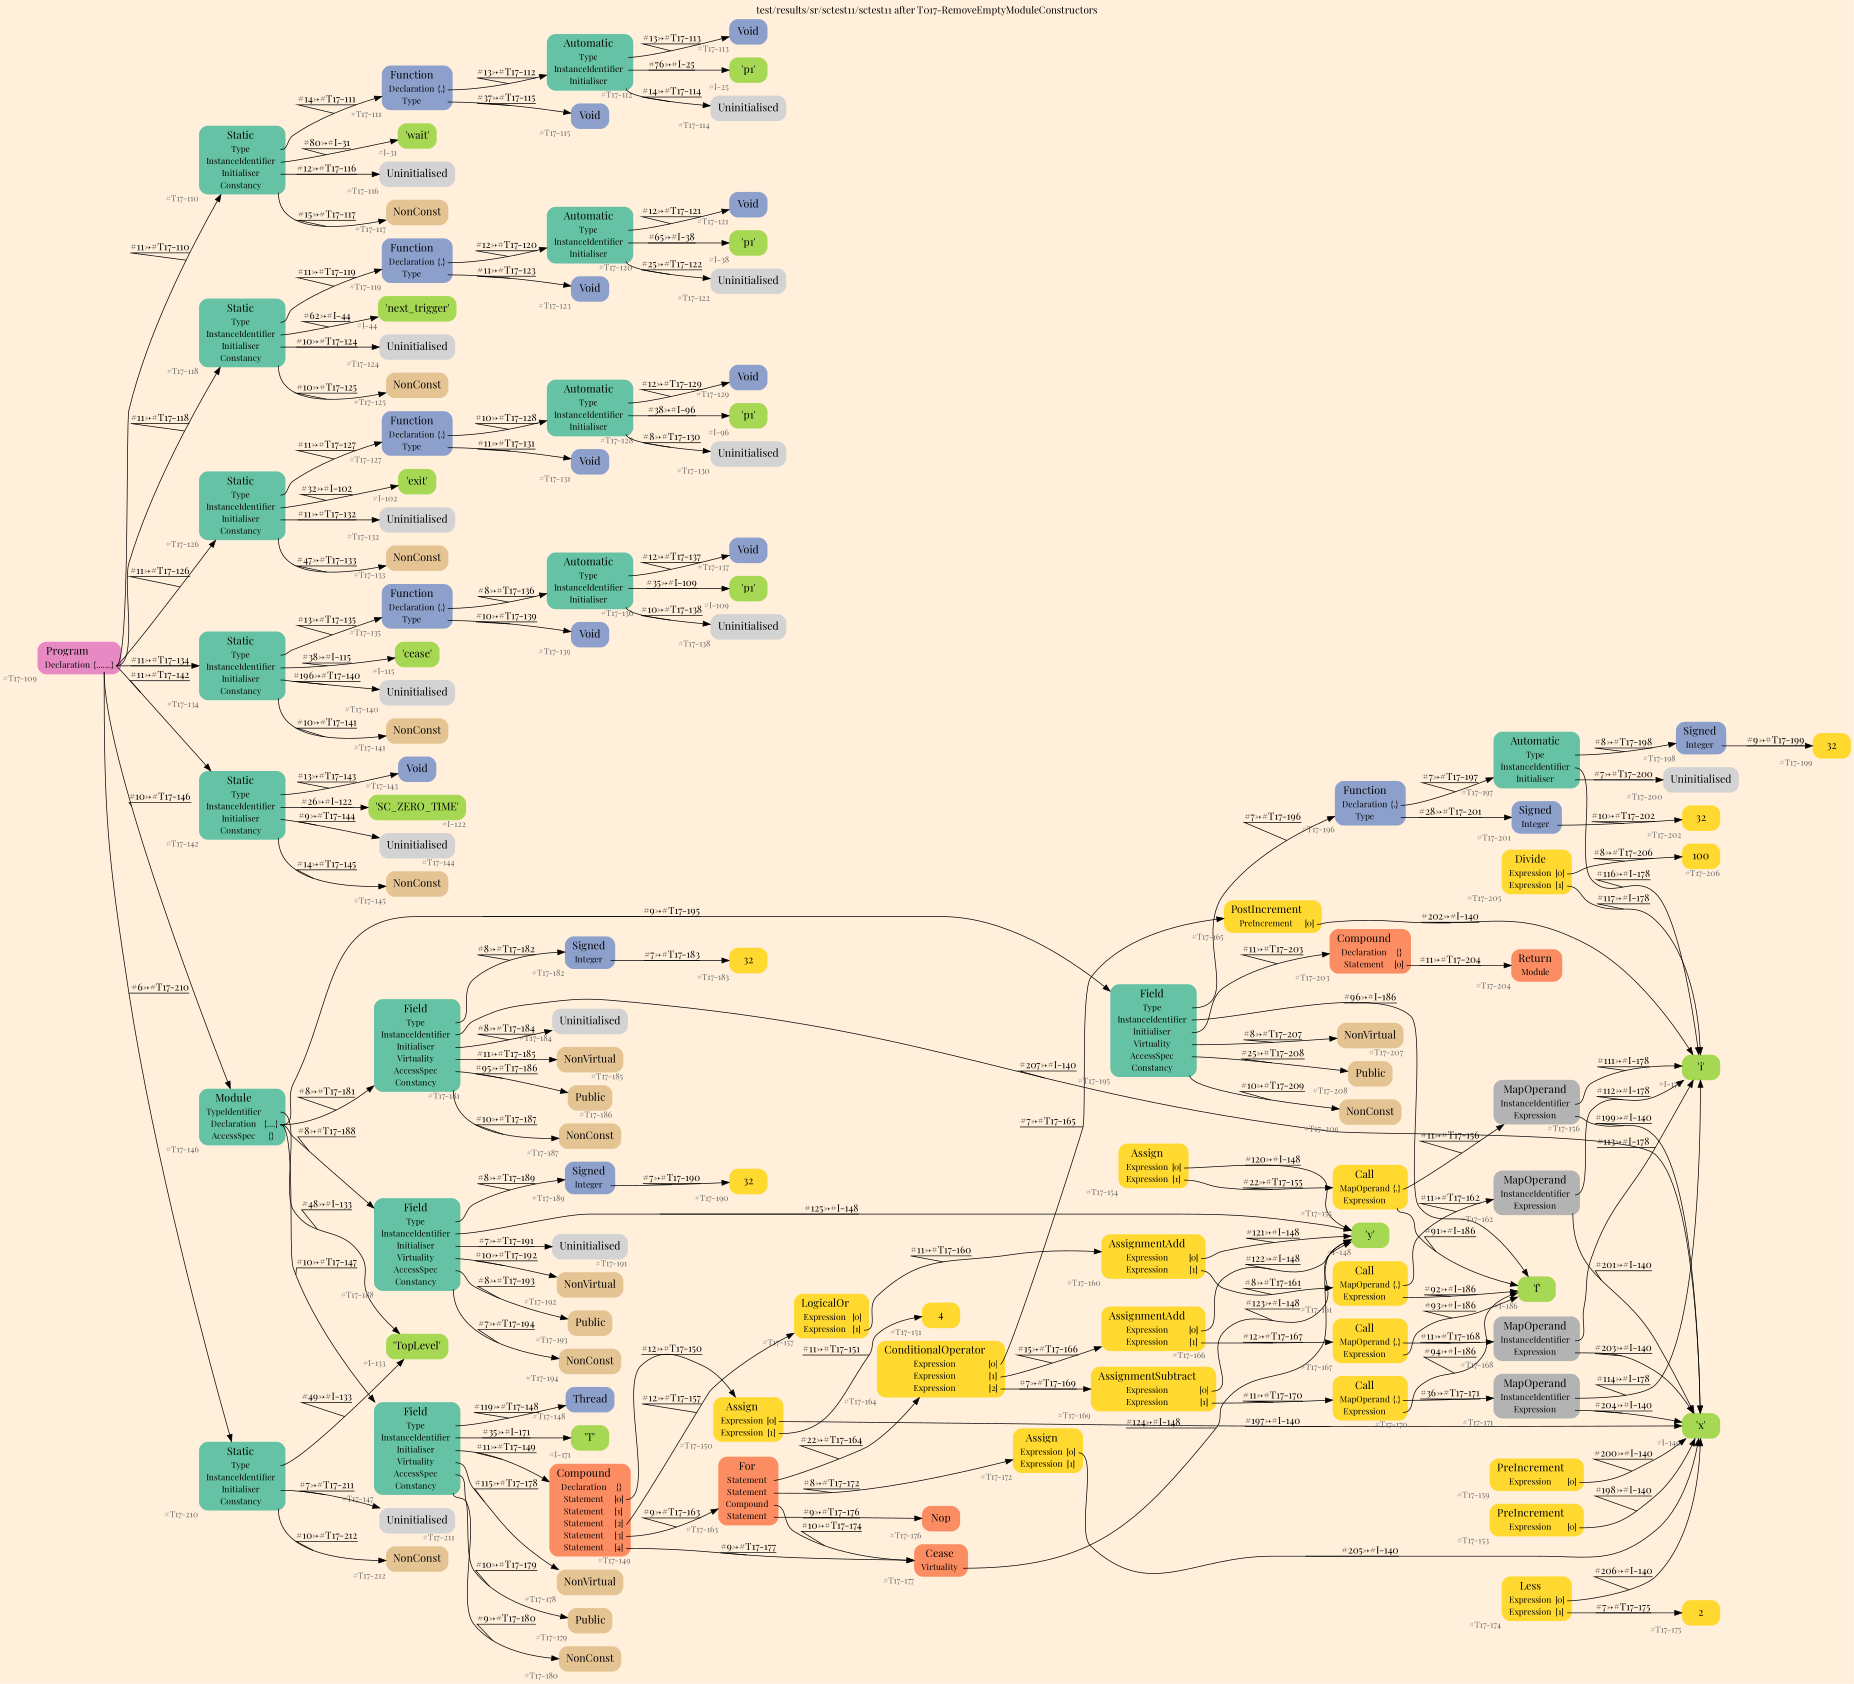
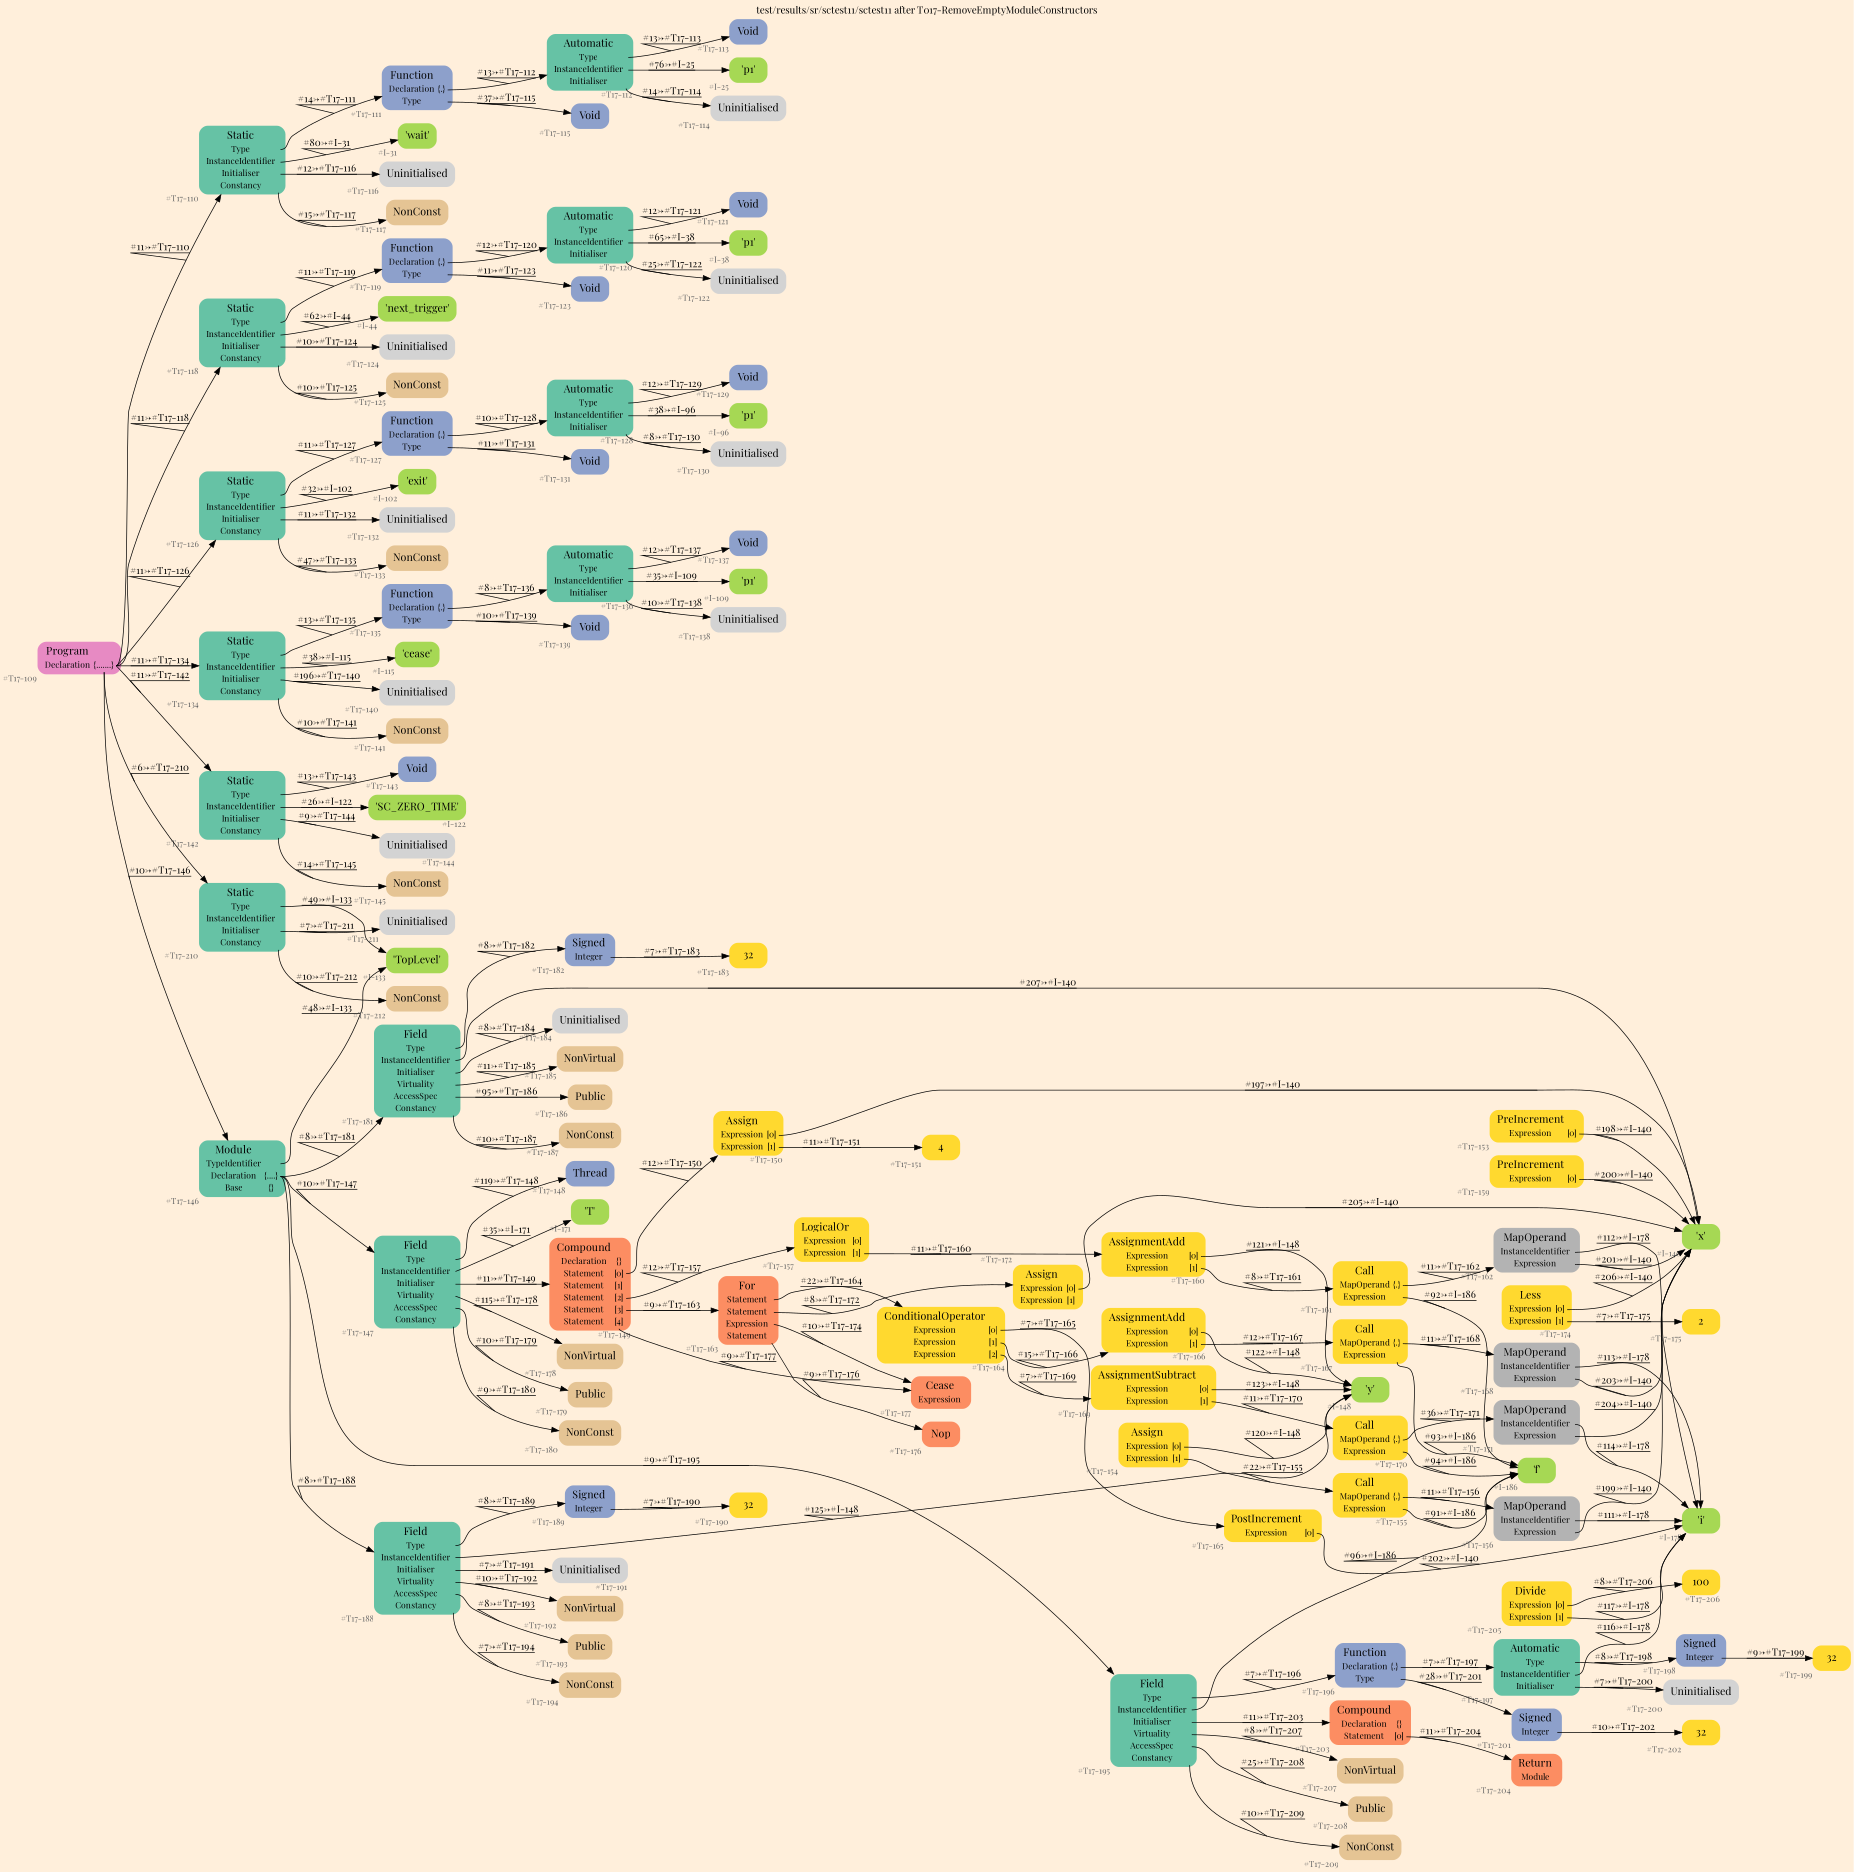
(1266, 924) -> (1266, 1533)
(234, 1136) -> (234, 1188)
(1201, 1446) -> none
(747, 1504) -> (747, 1324)
(940, 1568) -> (940, 1400)
